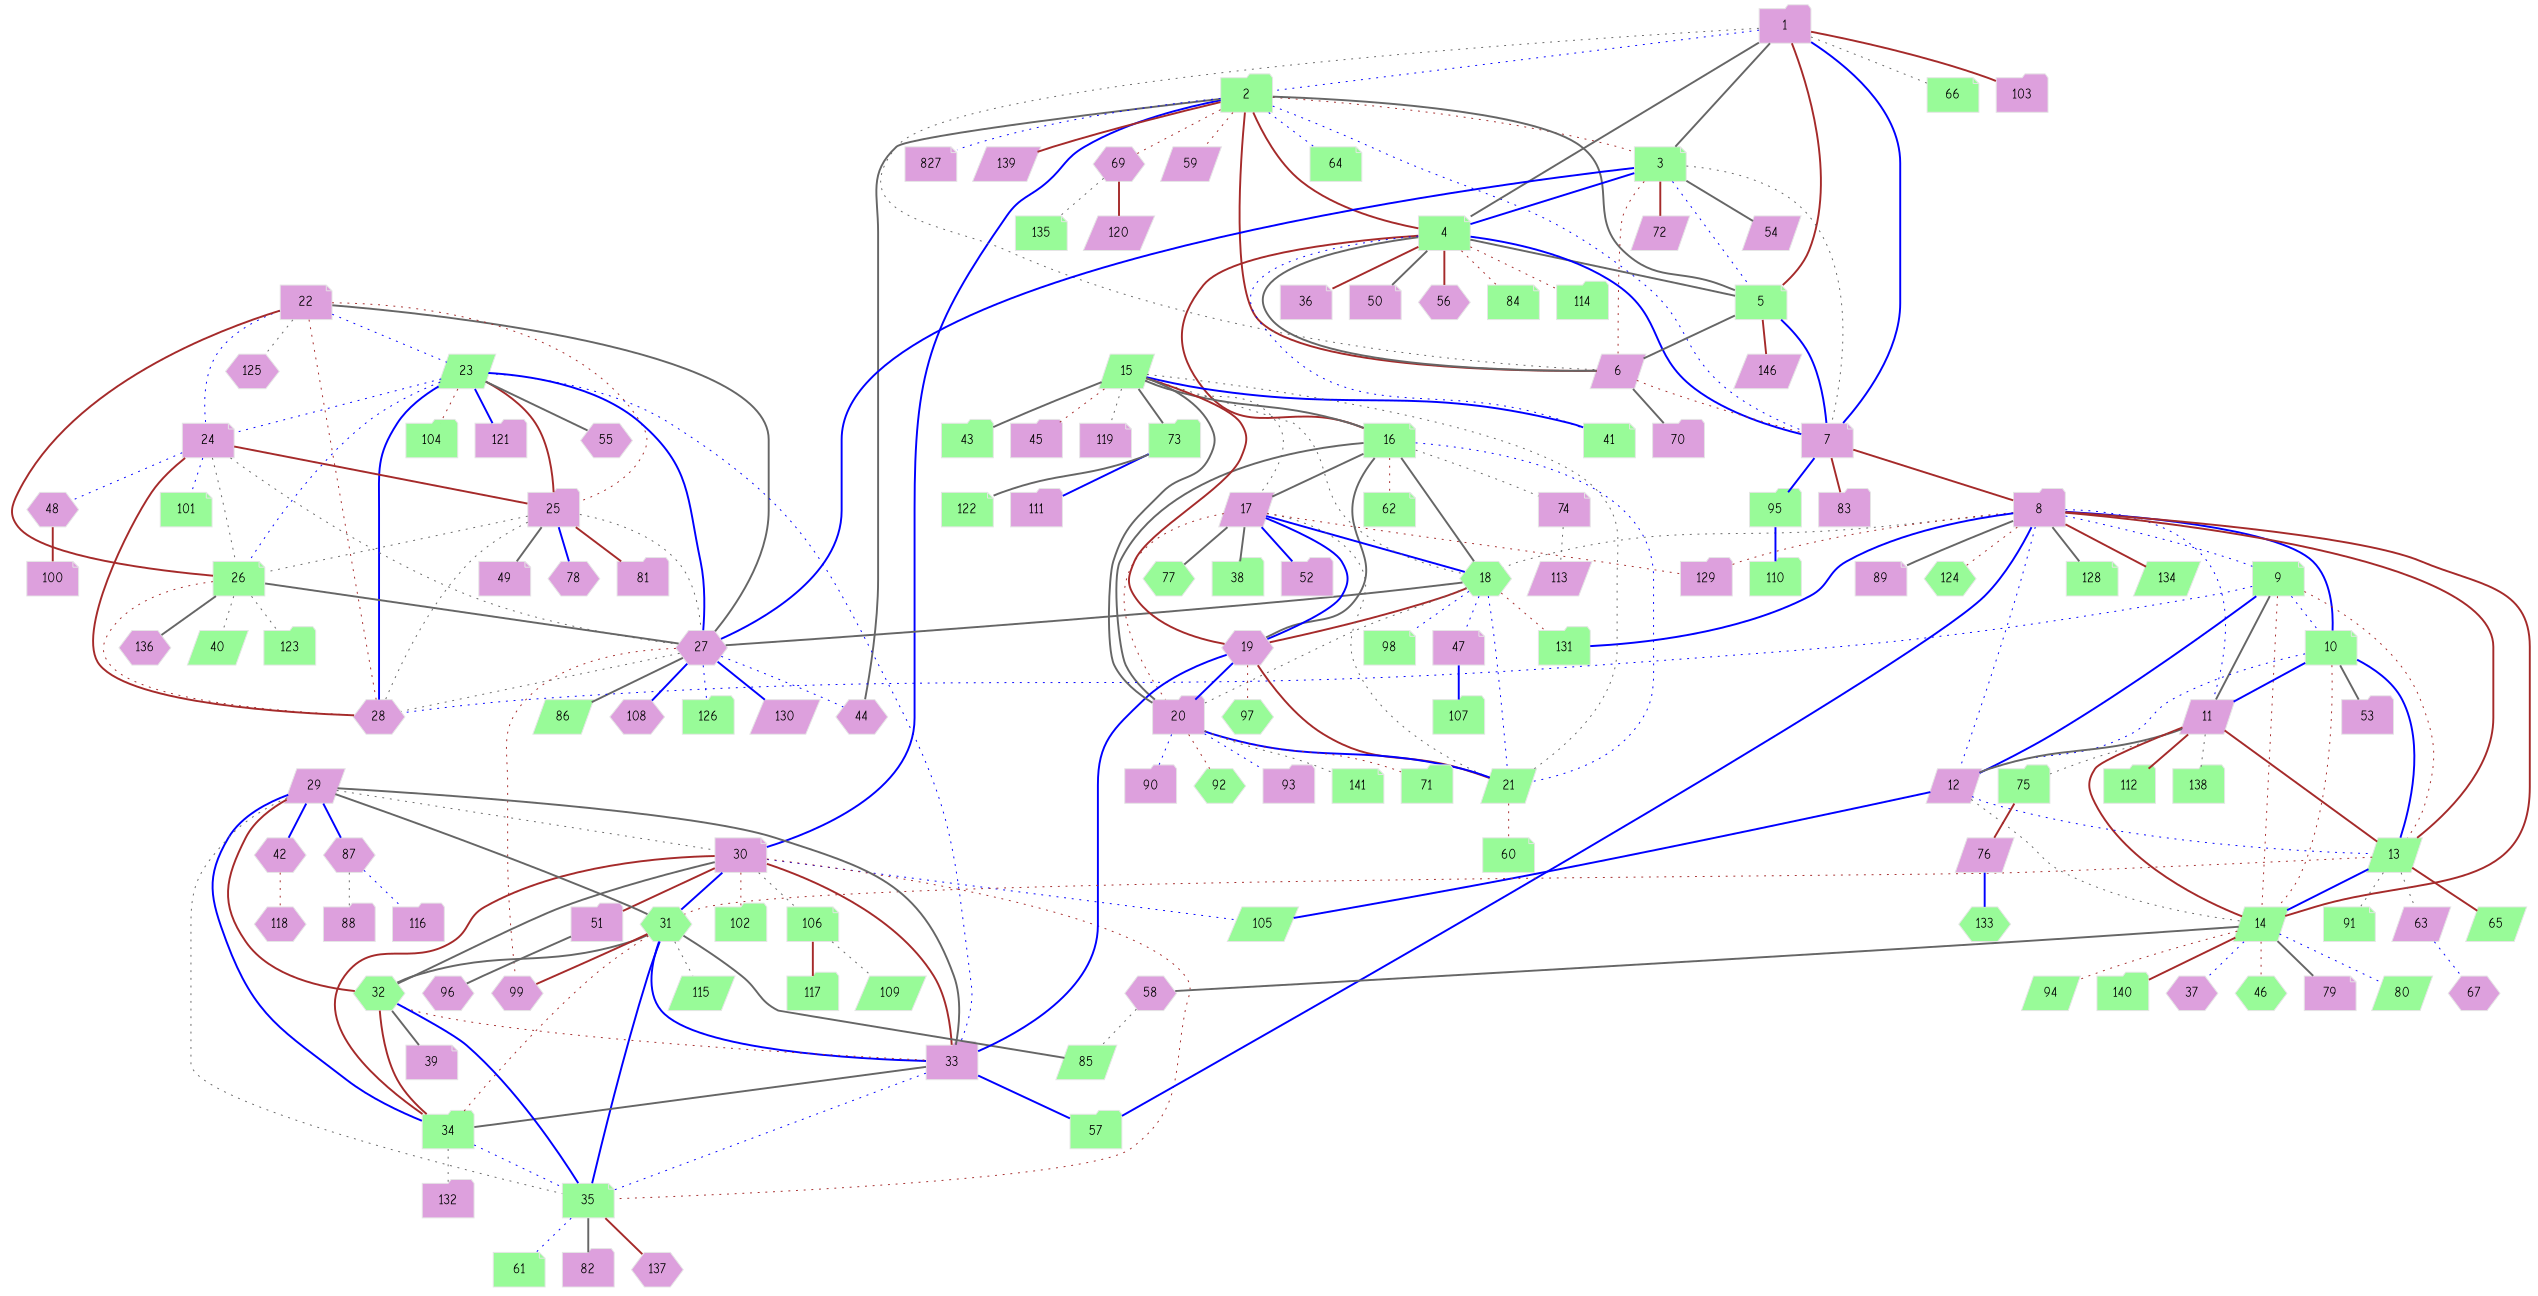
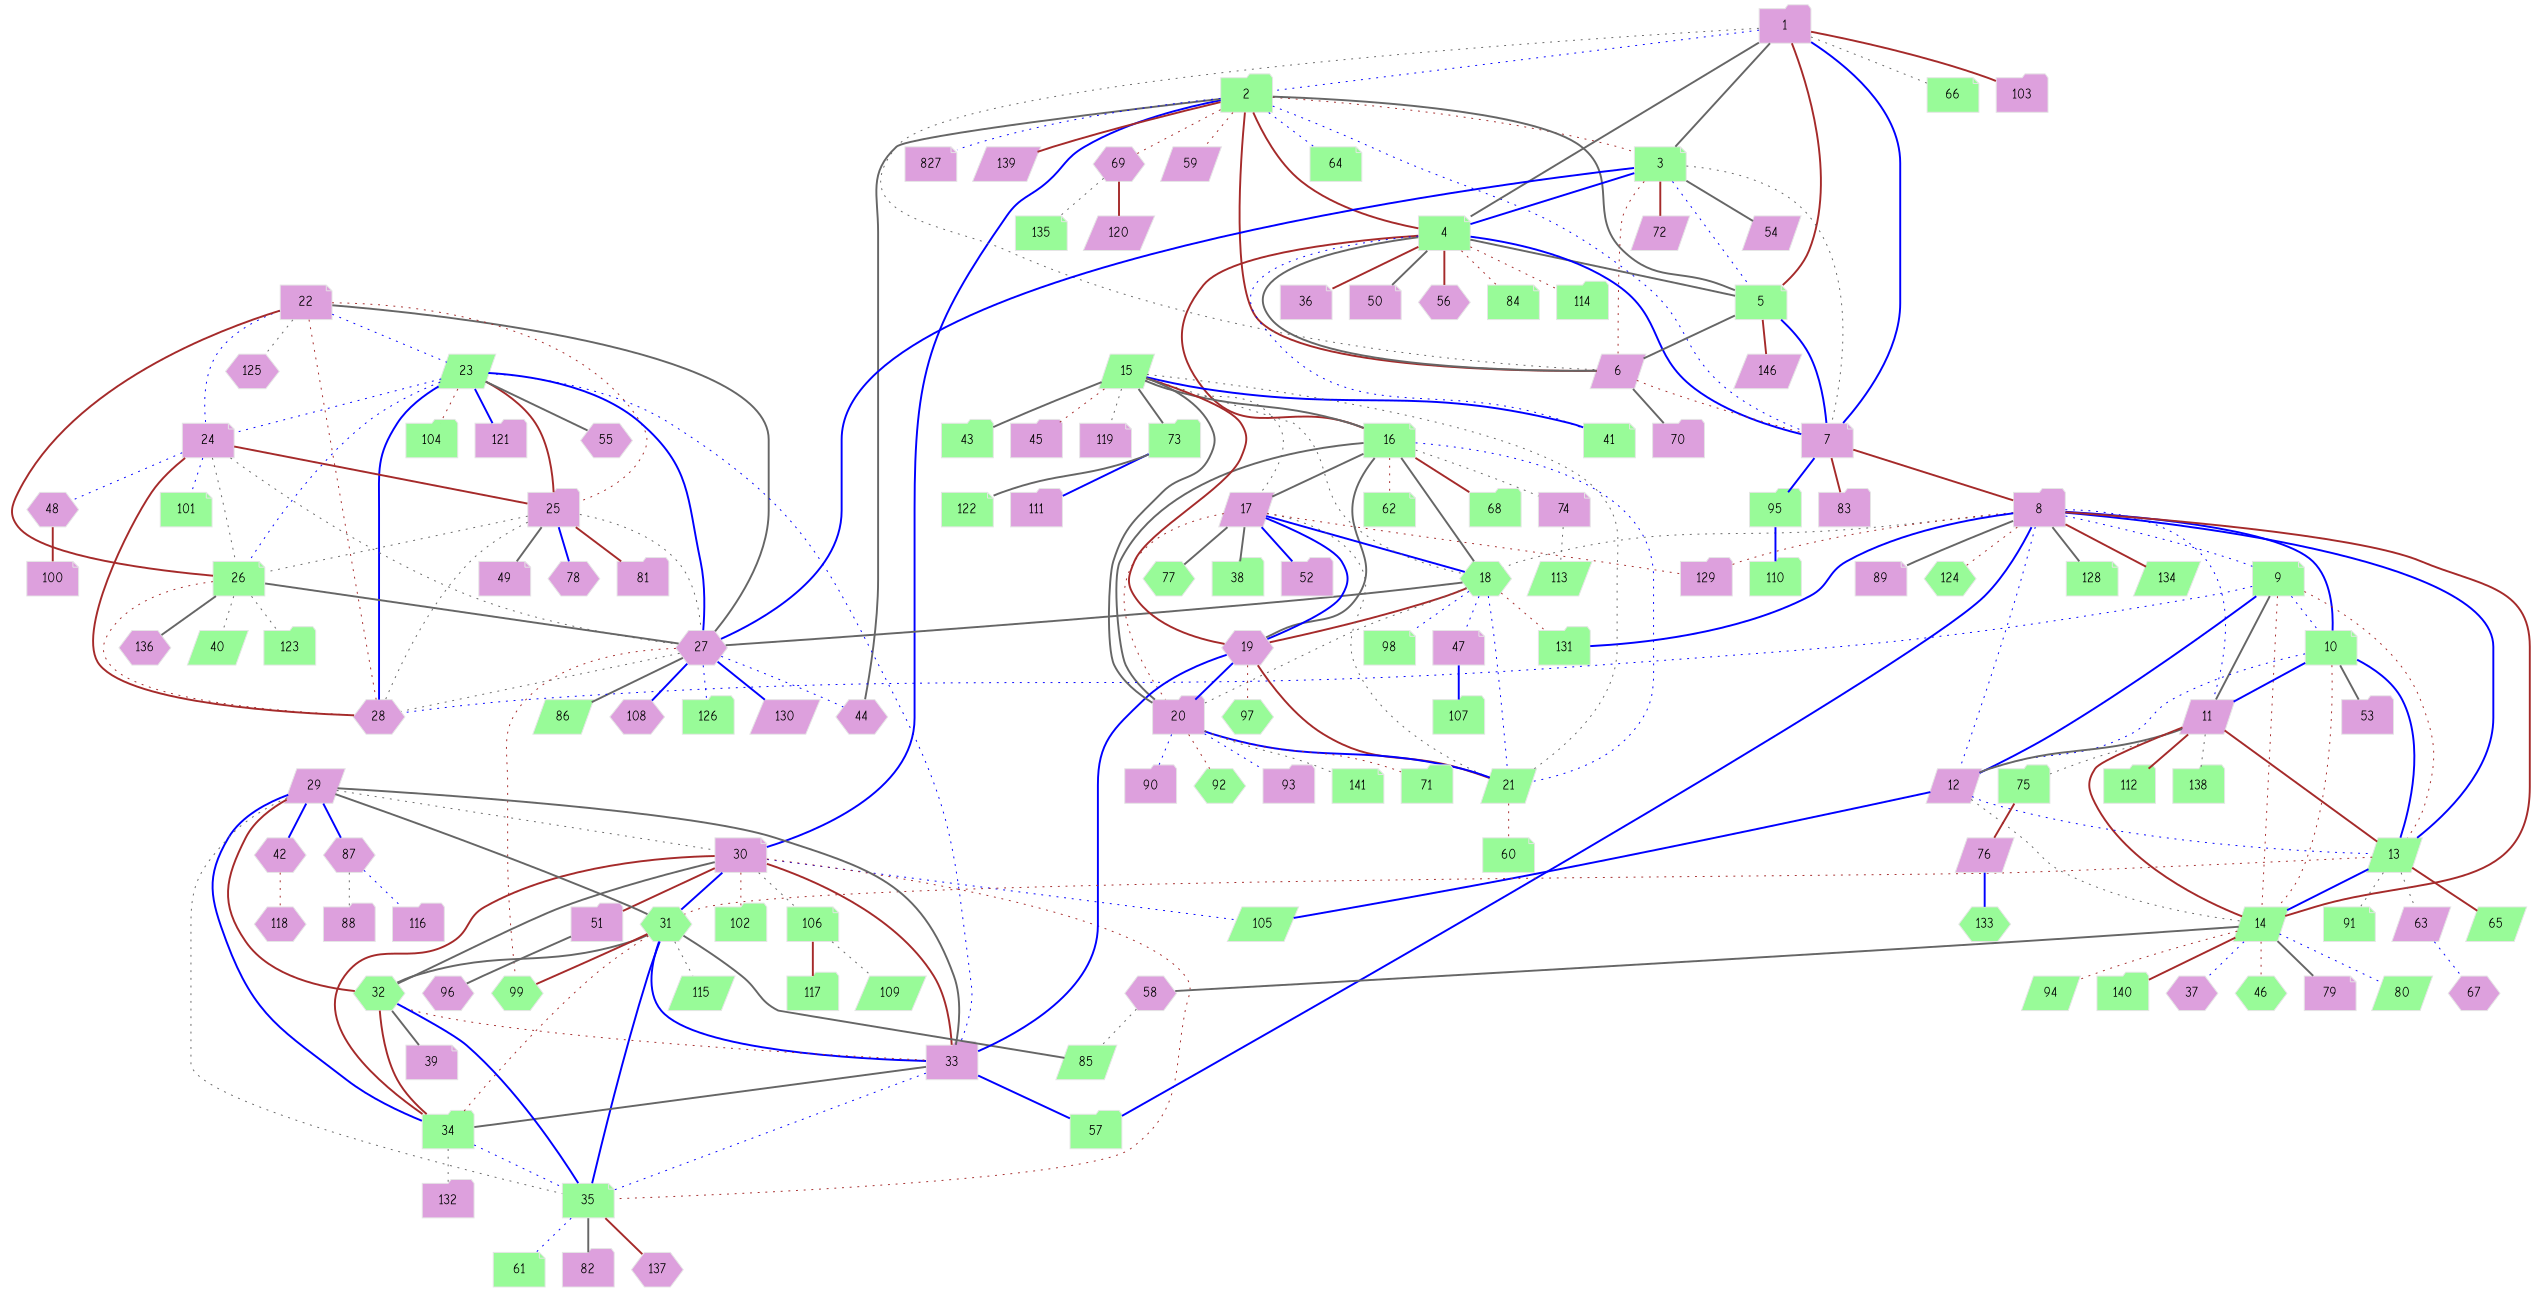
none -> (1495, 510)
(2401, 574) -> (2401, 574)
(1560, 579) -> (1560, 579)
(517, 993) -> (517, 993)
